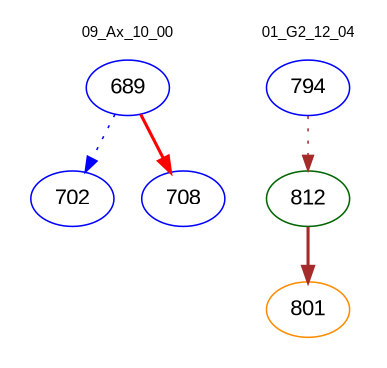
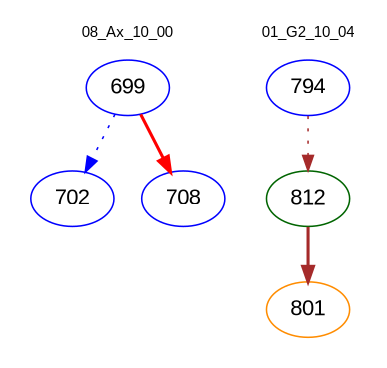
(128, 33) -> (128, 33)
(309, 33) -> (309, 33)
(128, 88) -> (128, 88)
